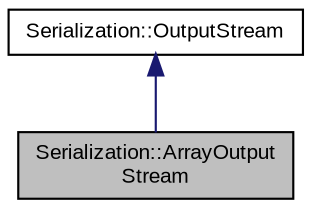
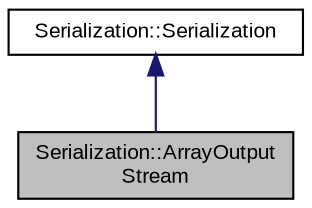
(156, 32) -> (156, 32)
